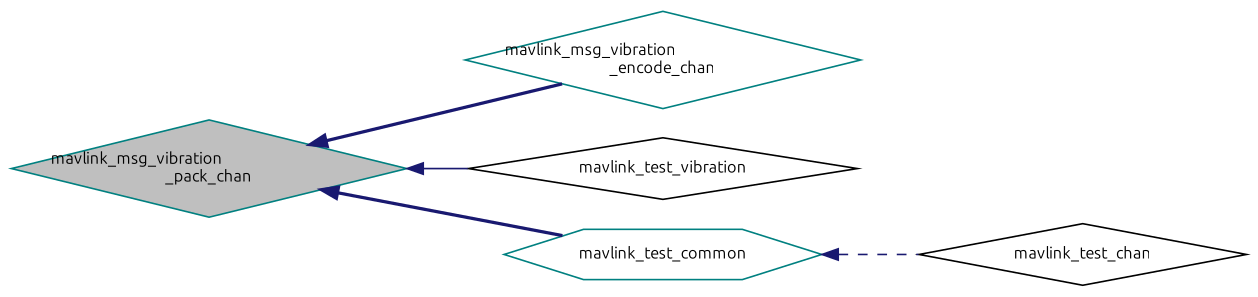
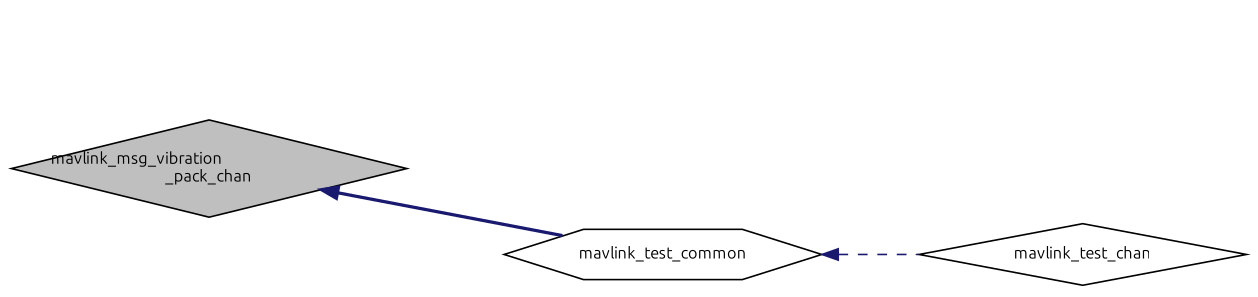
(663, 60) -> none
(209, 169) -> (209, 169)
(663, 169) -> none
(663, 254) -> (663, 254)
